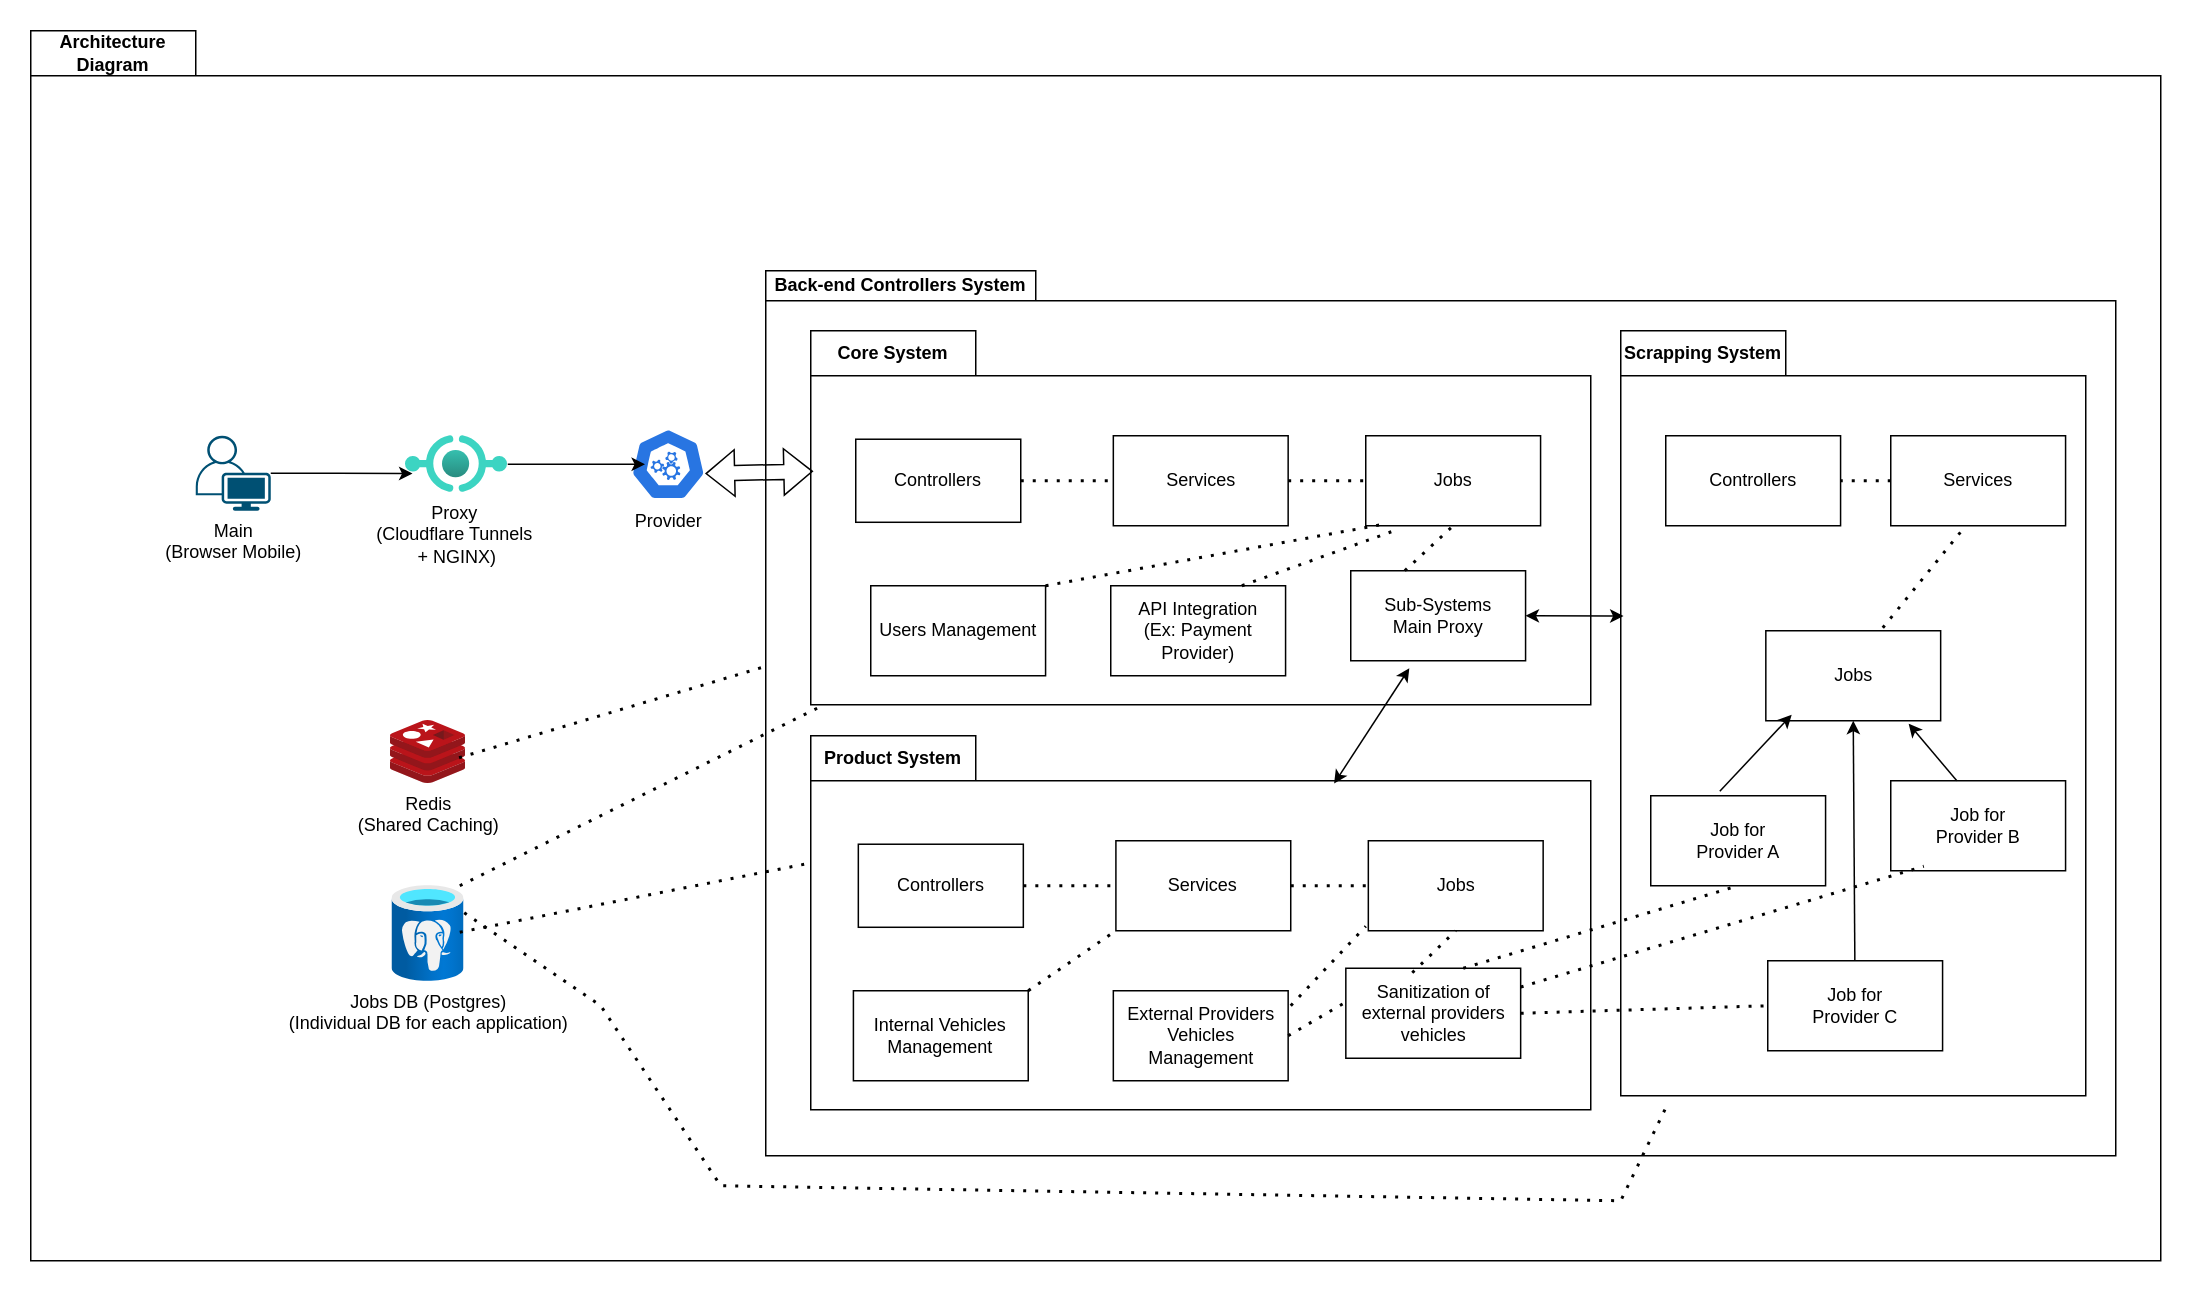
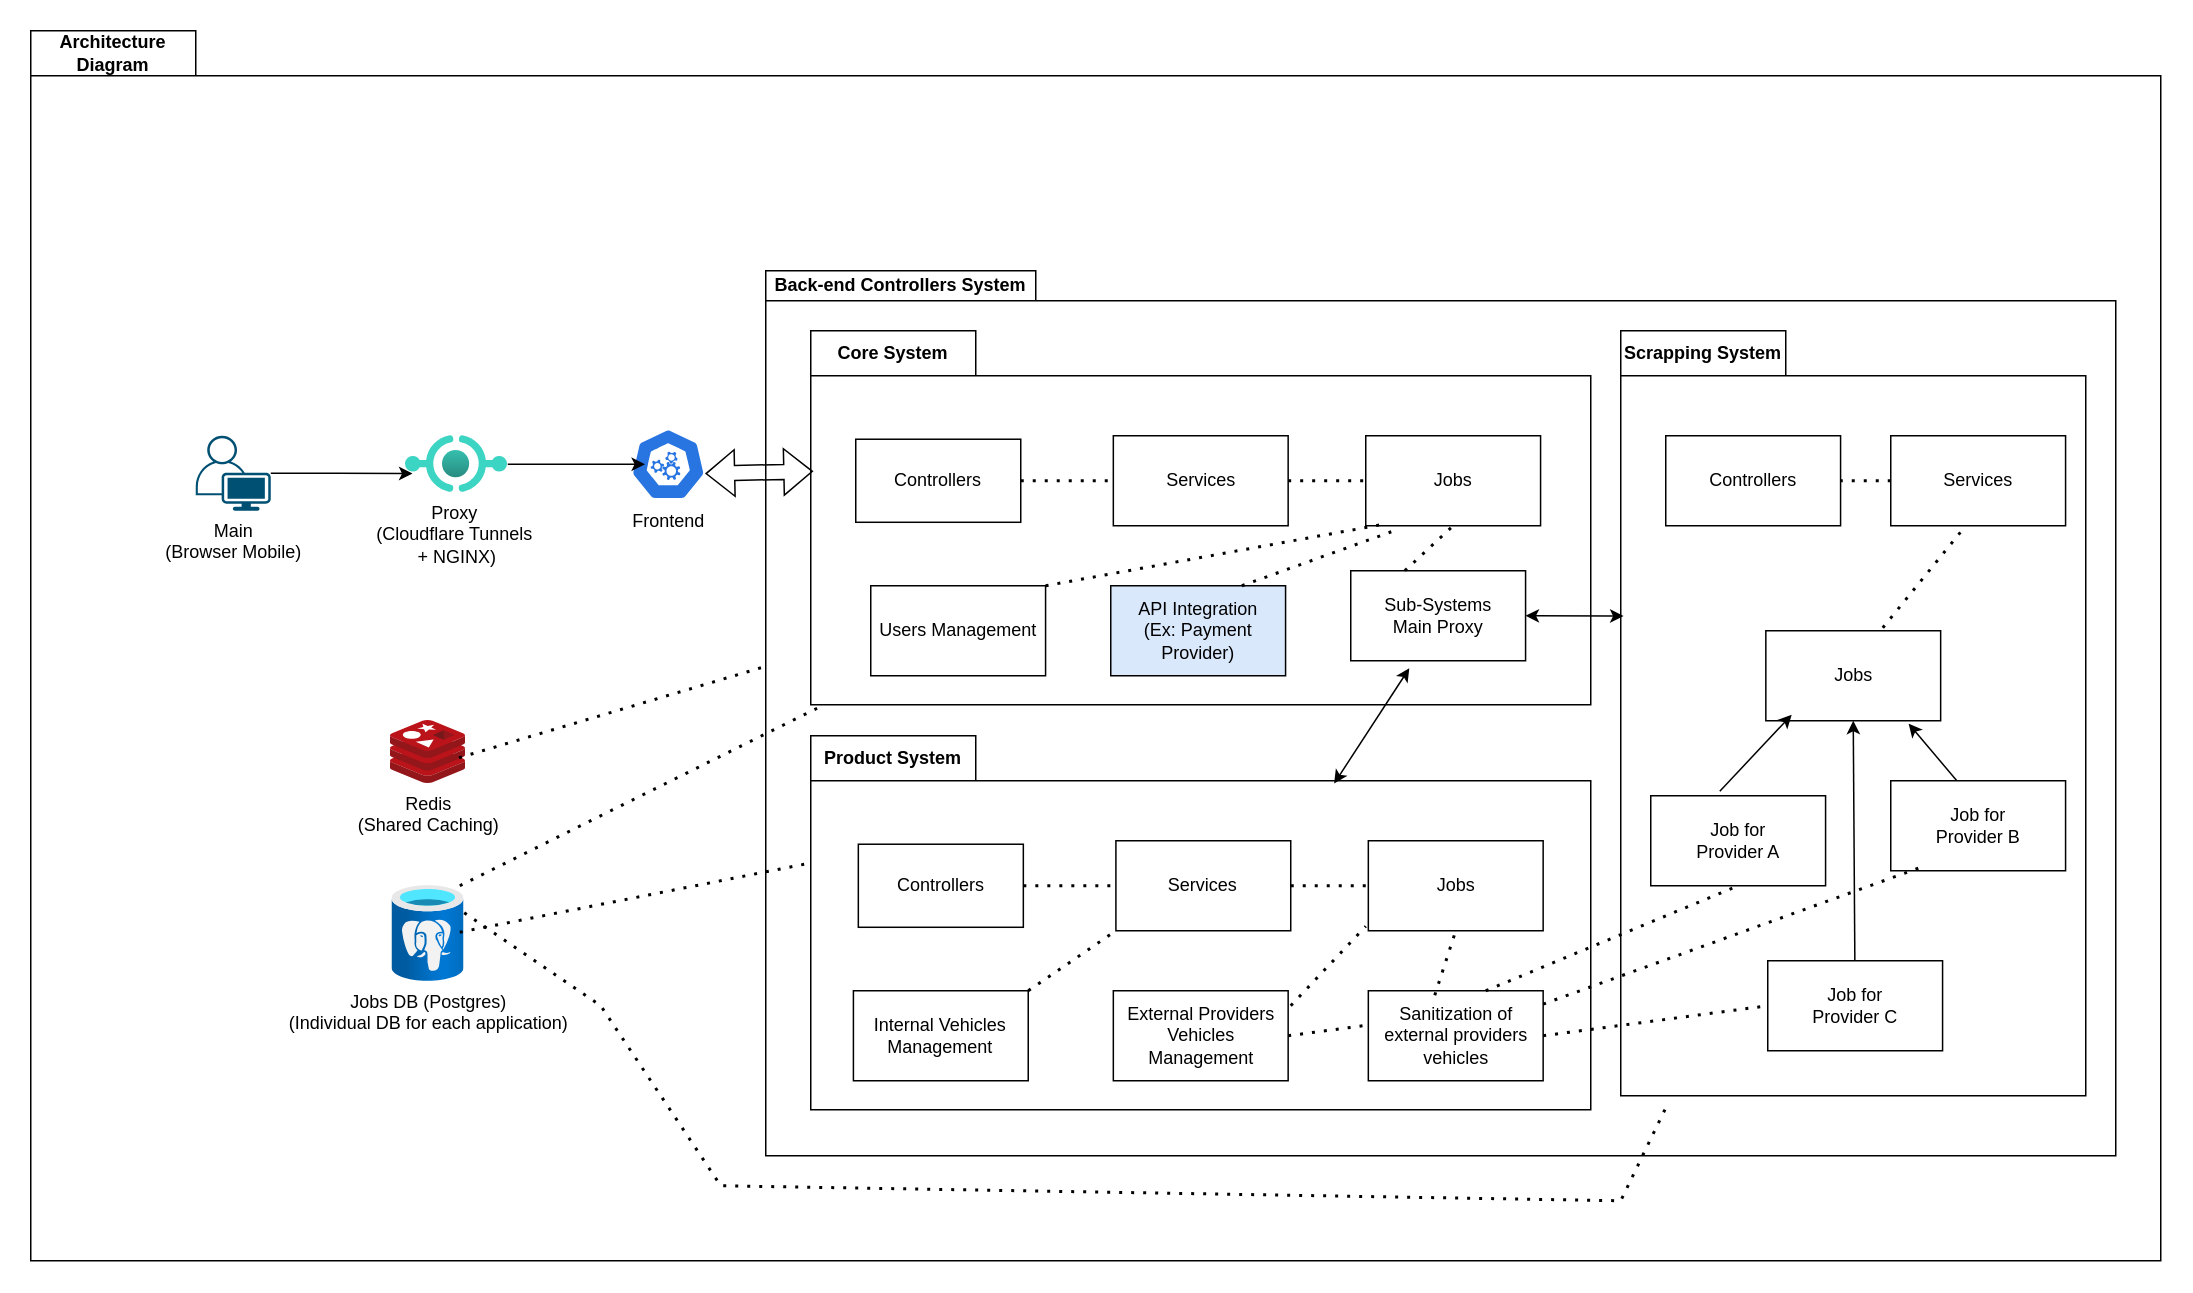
(669, 522) -> (669, 522)
(1198, 631) -> (1198, 631)
(1433, 1013) -> (1456, 1036)
